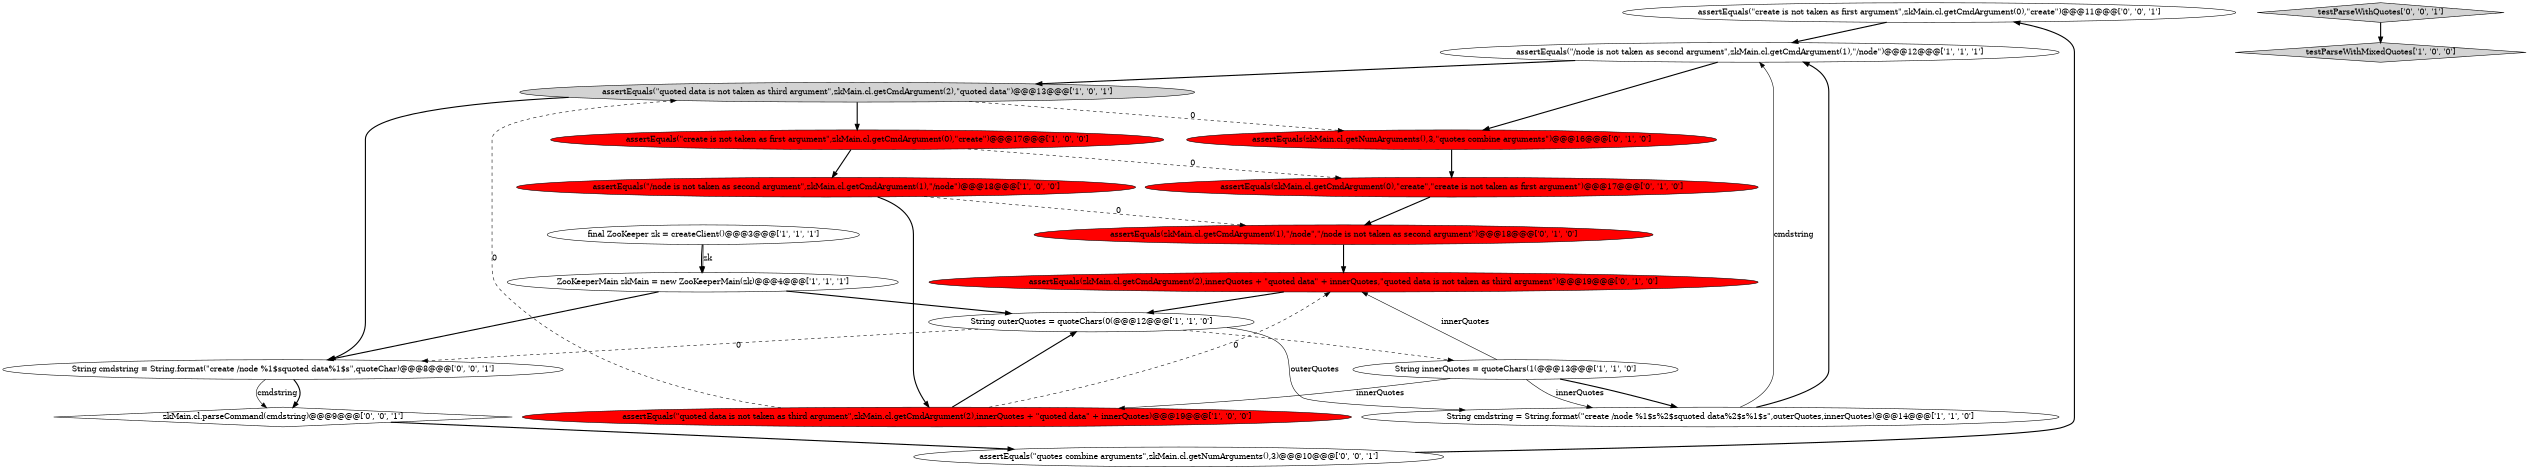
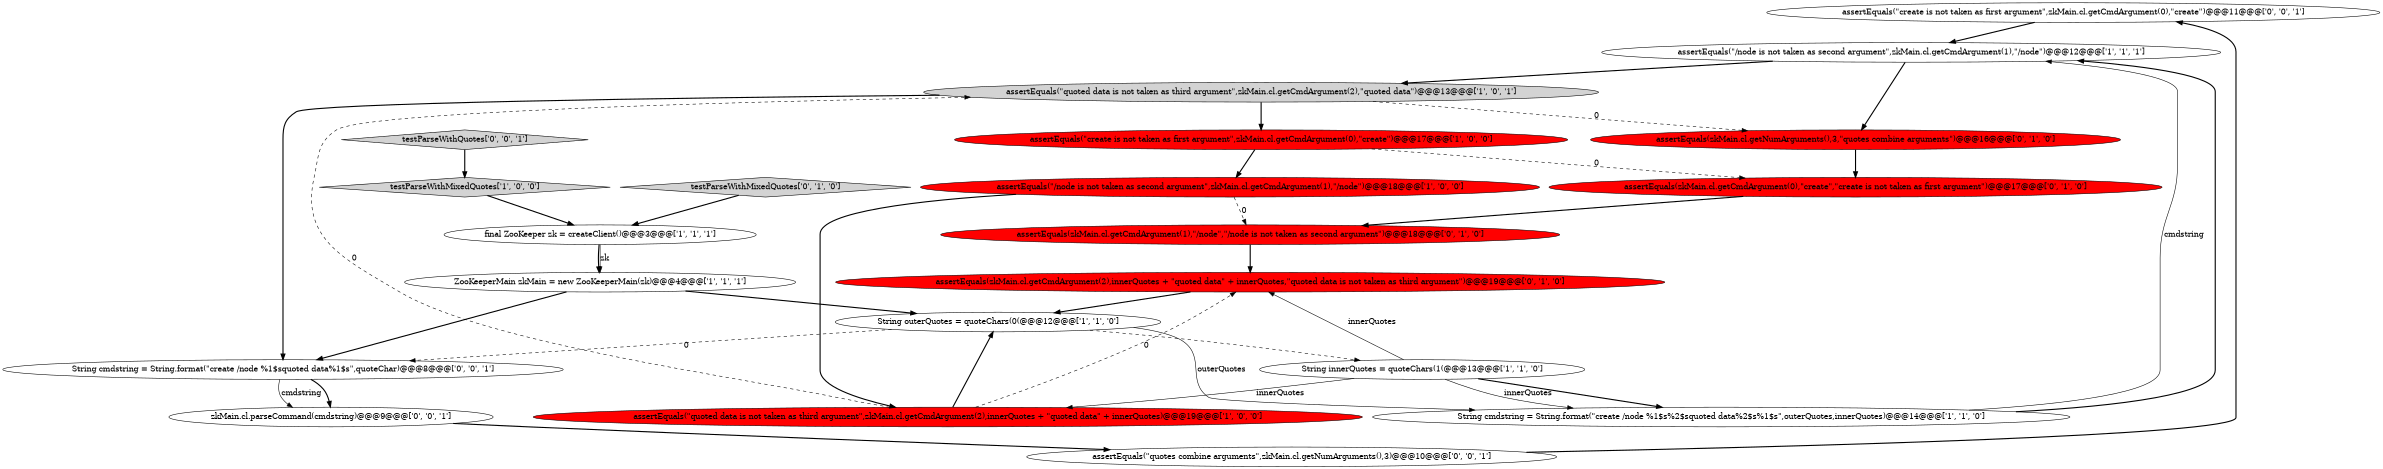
none -> (766, 187)
none -> (528, 209)
(283, 417) -> (331, 417)
